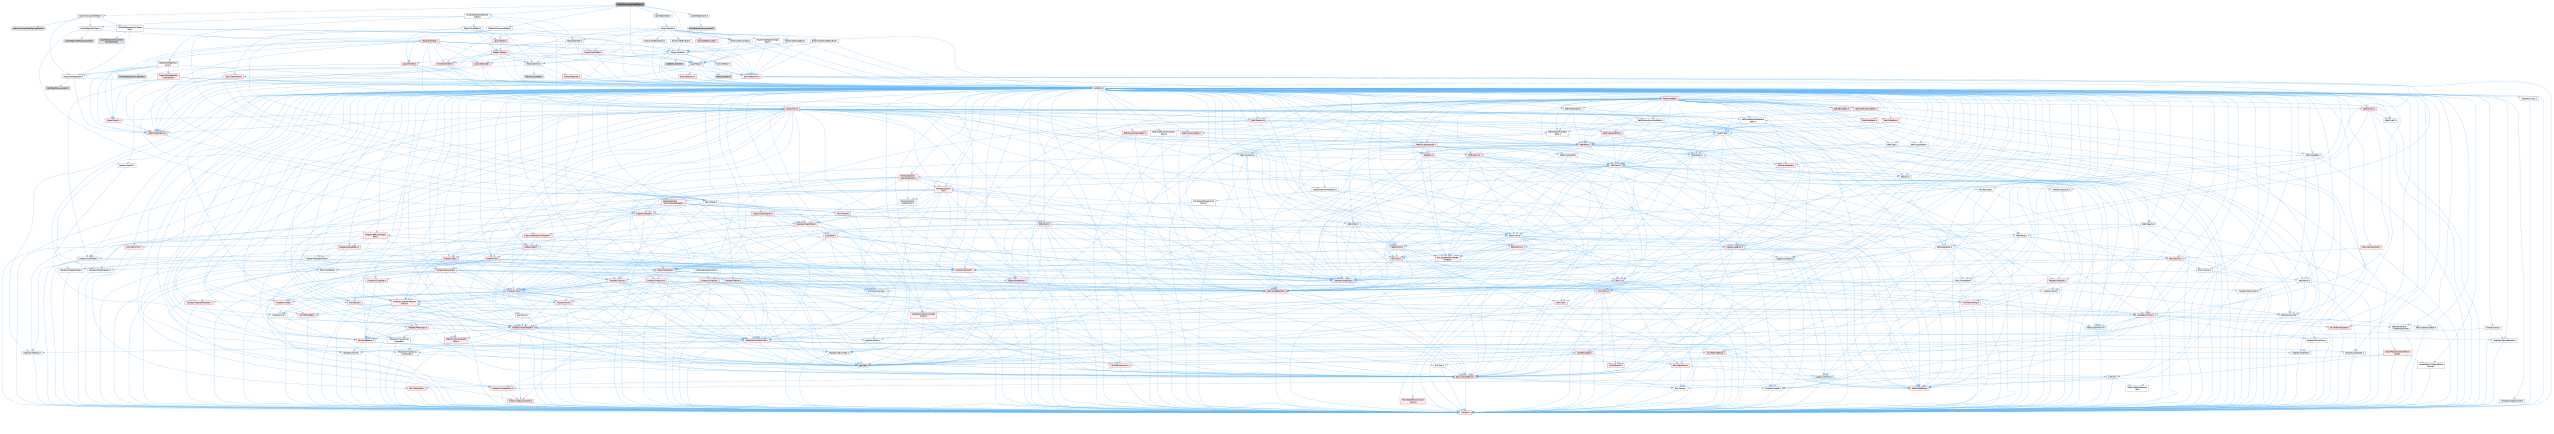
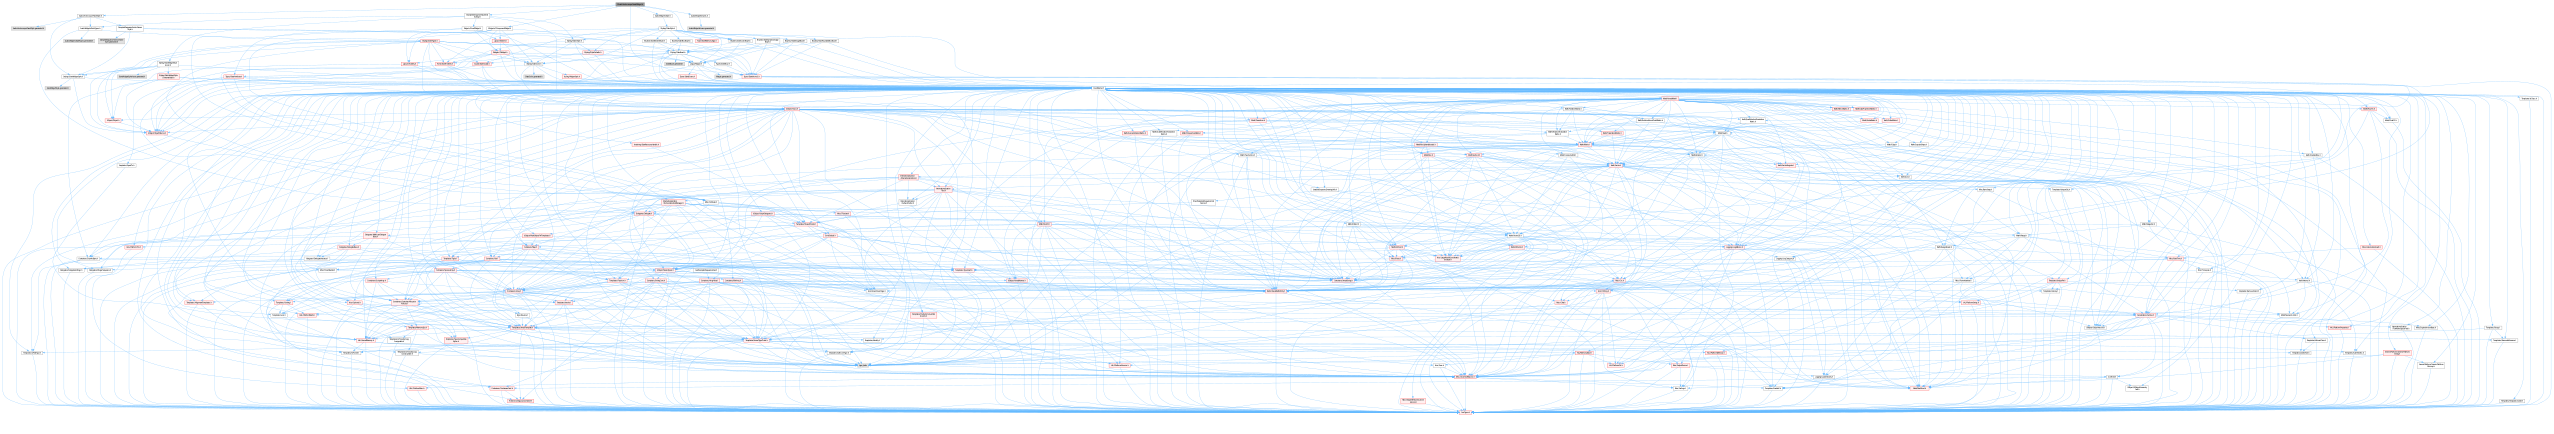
(1723, 133) -> (1723, 133)
none -> (646, 145)
(1980, 157) -> (1988, 162)
(1920, 389) -> (1920, 389)
